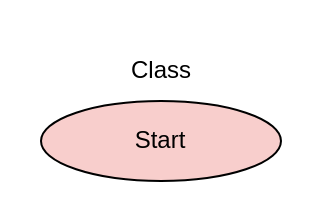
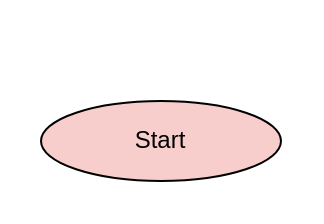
(161, 71) -> none
